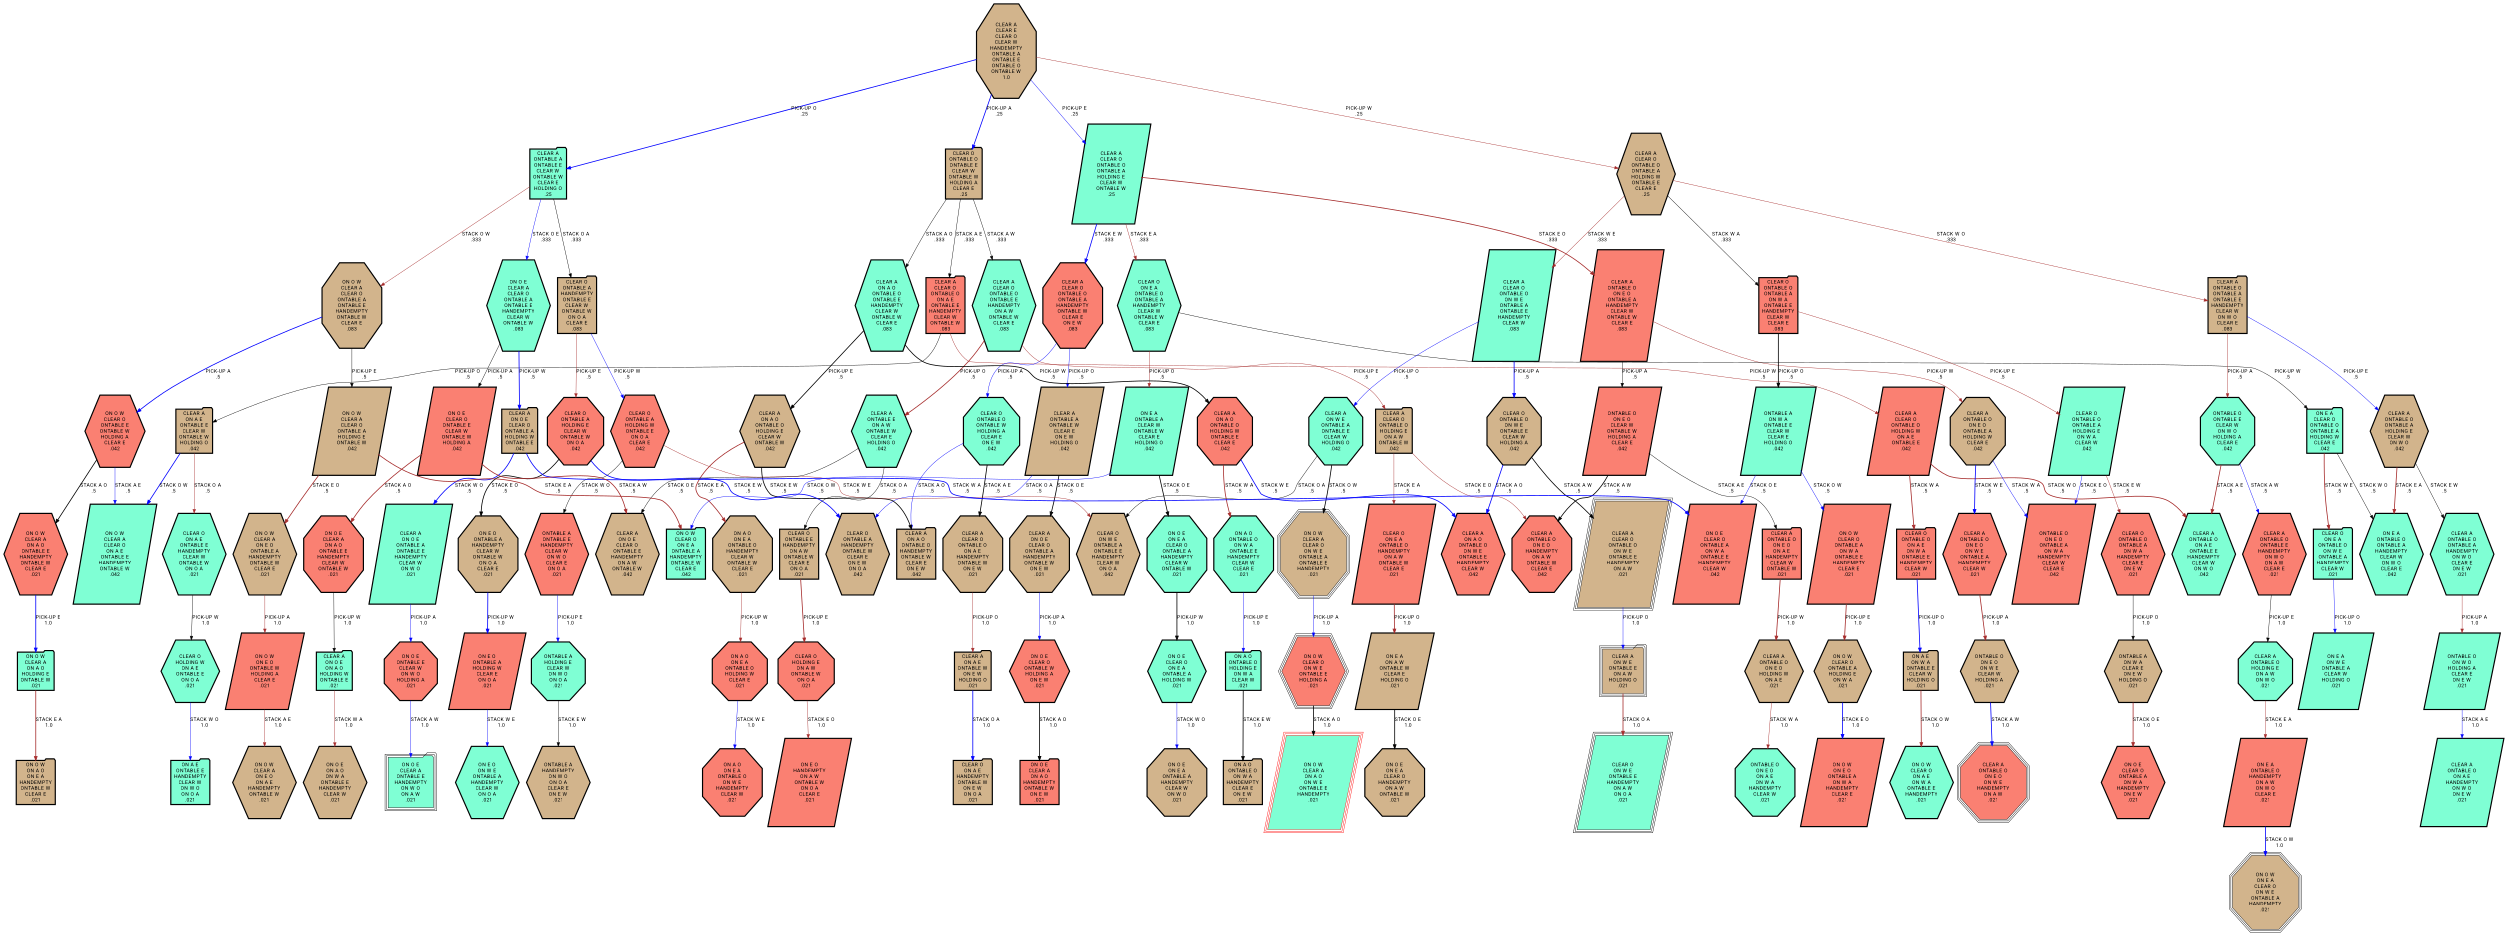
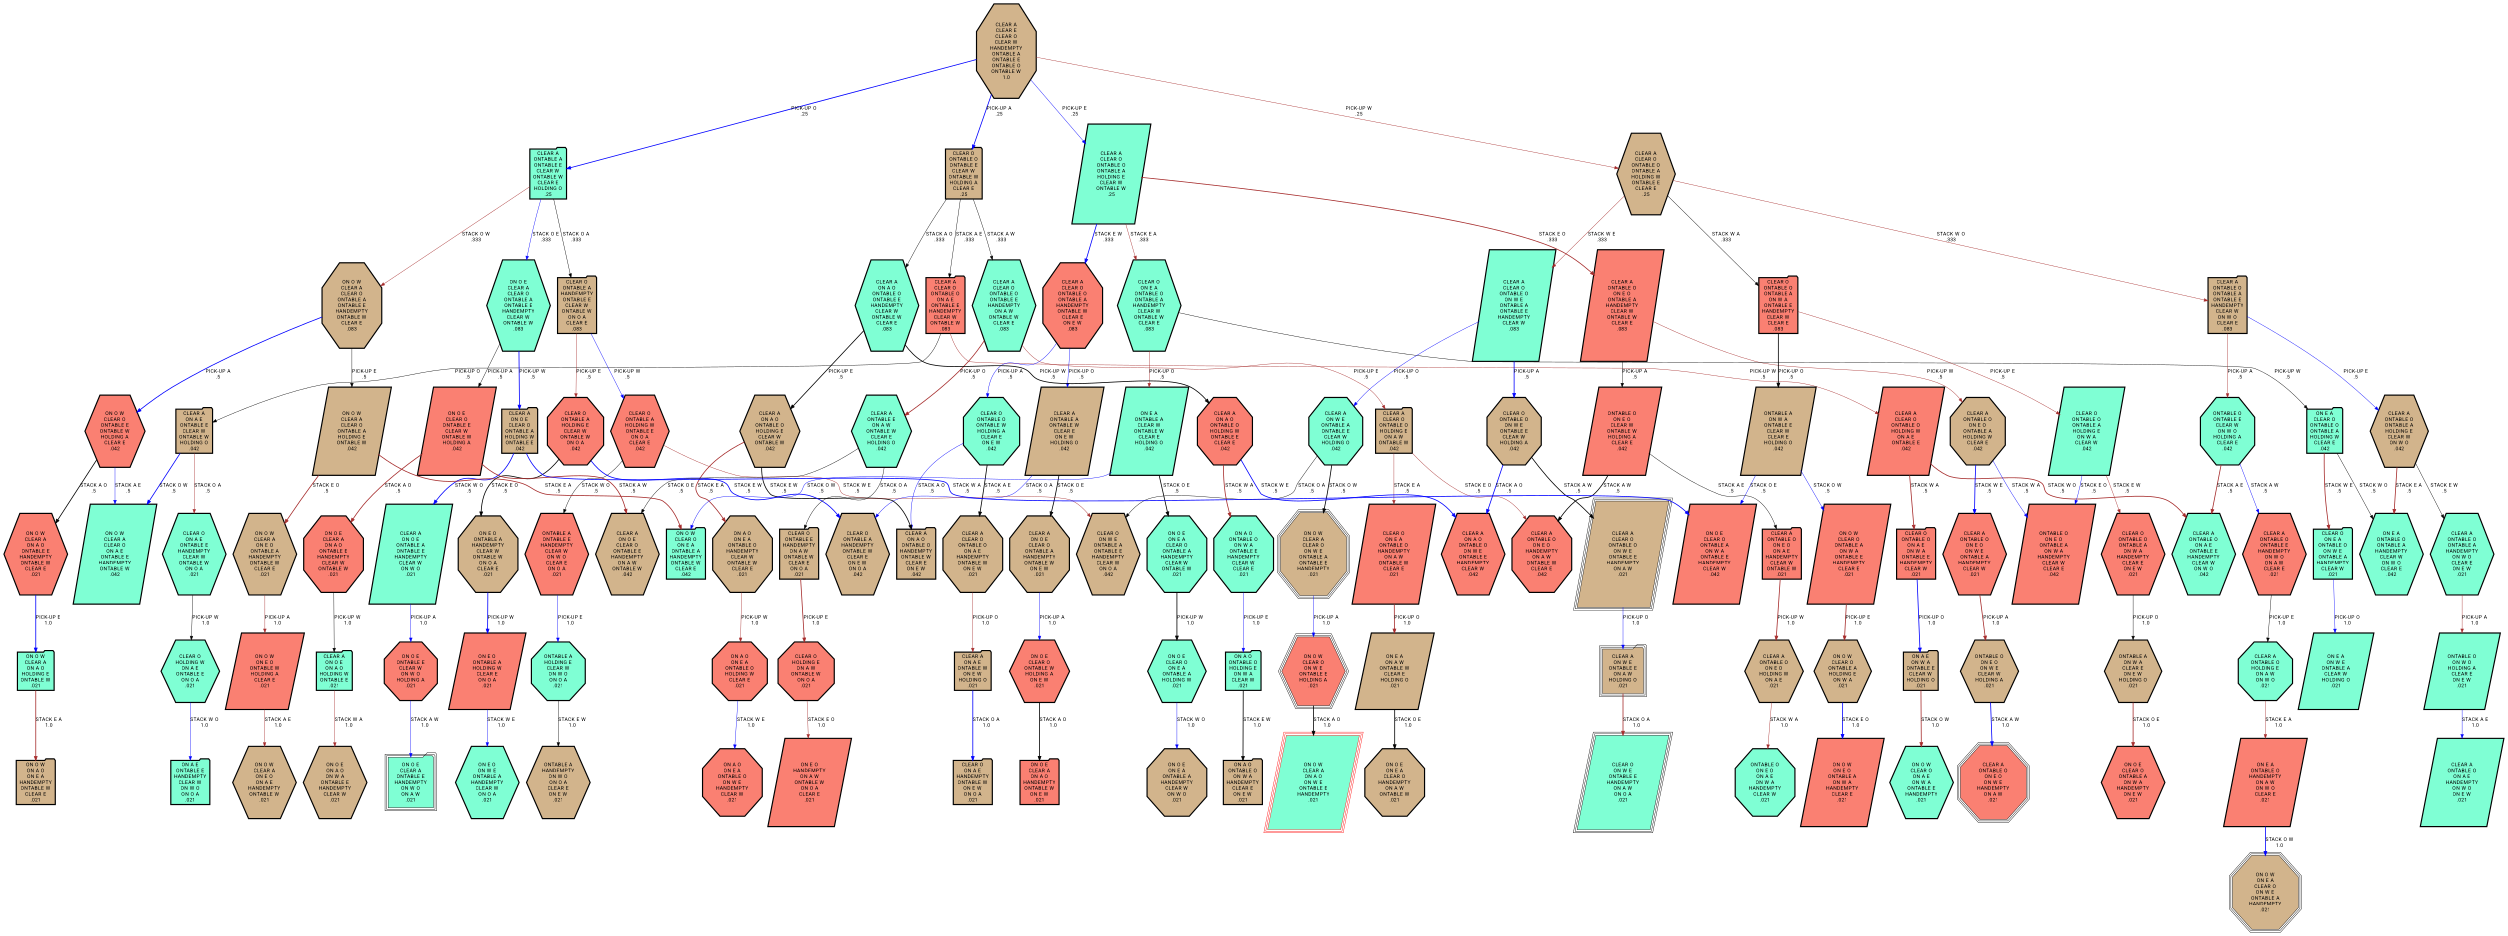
(1778, 431) -> (1778, 431)
